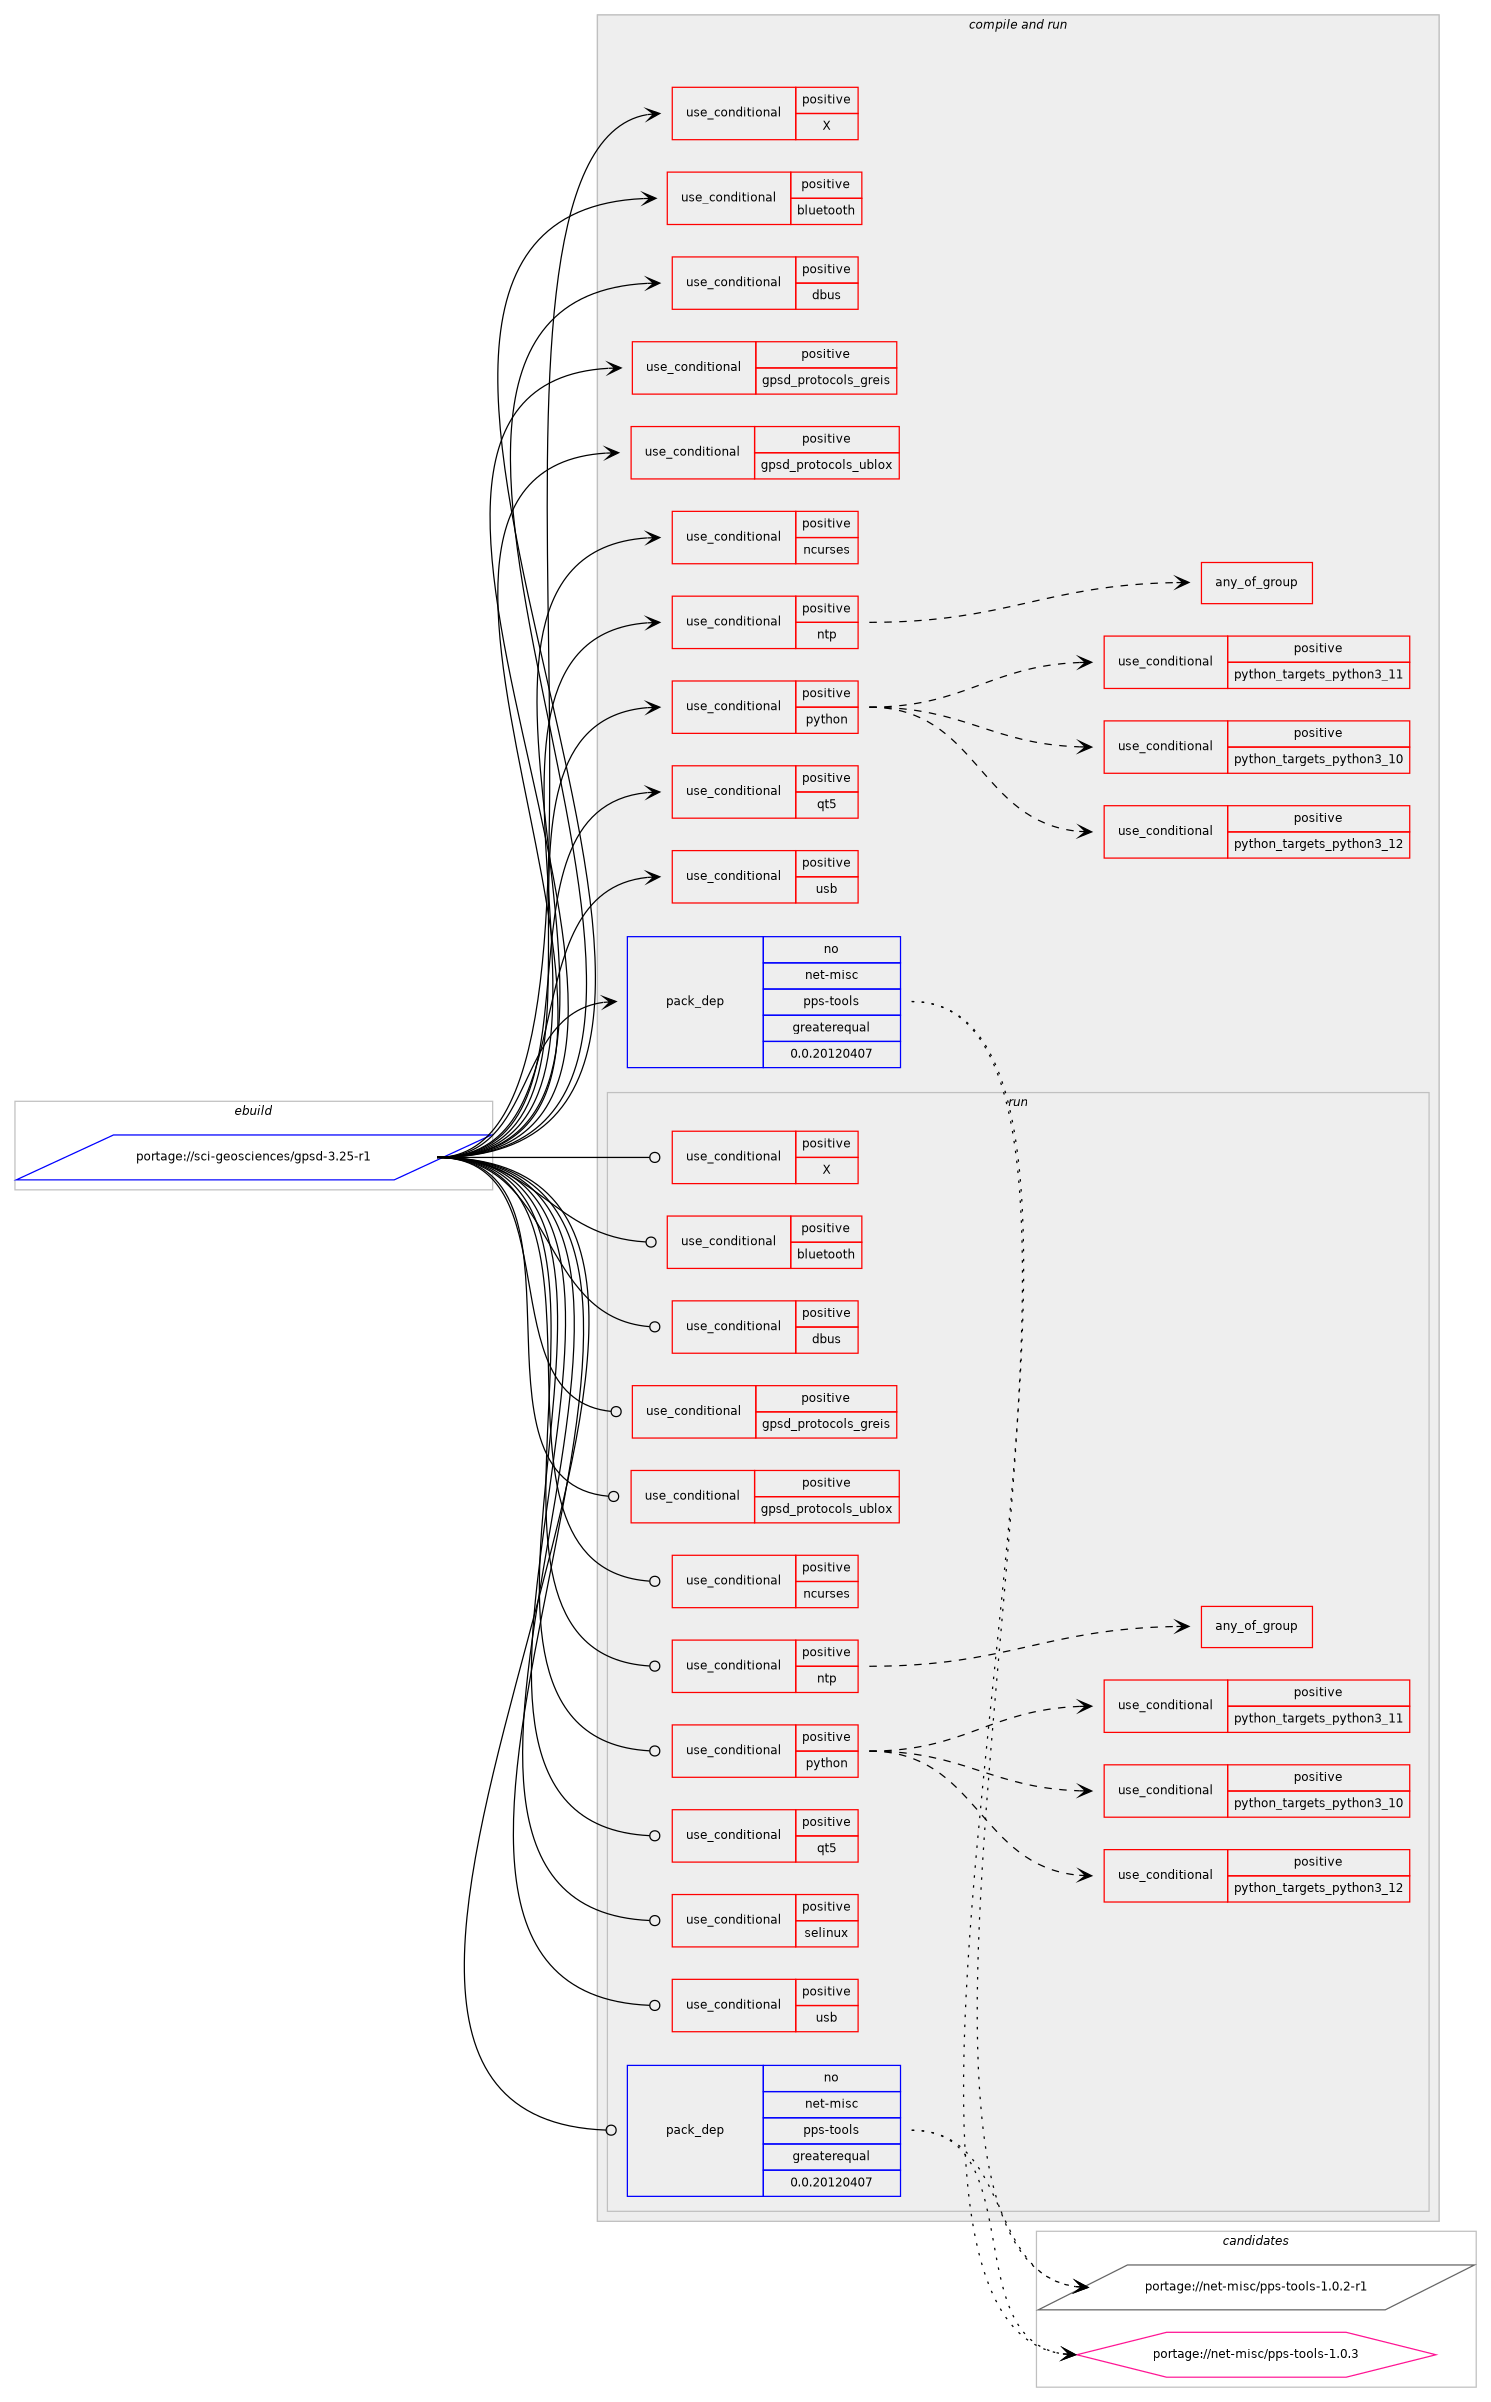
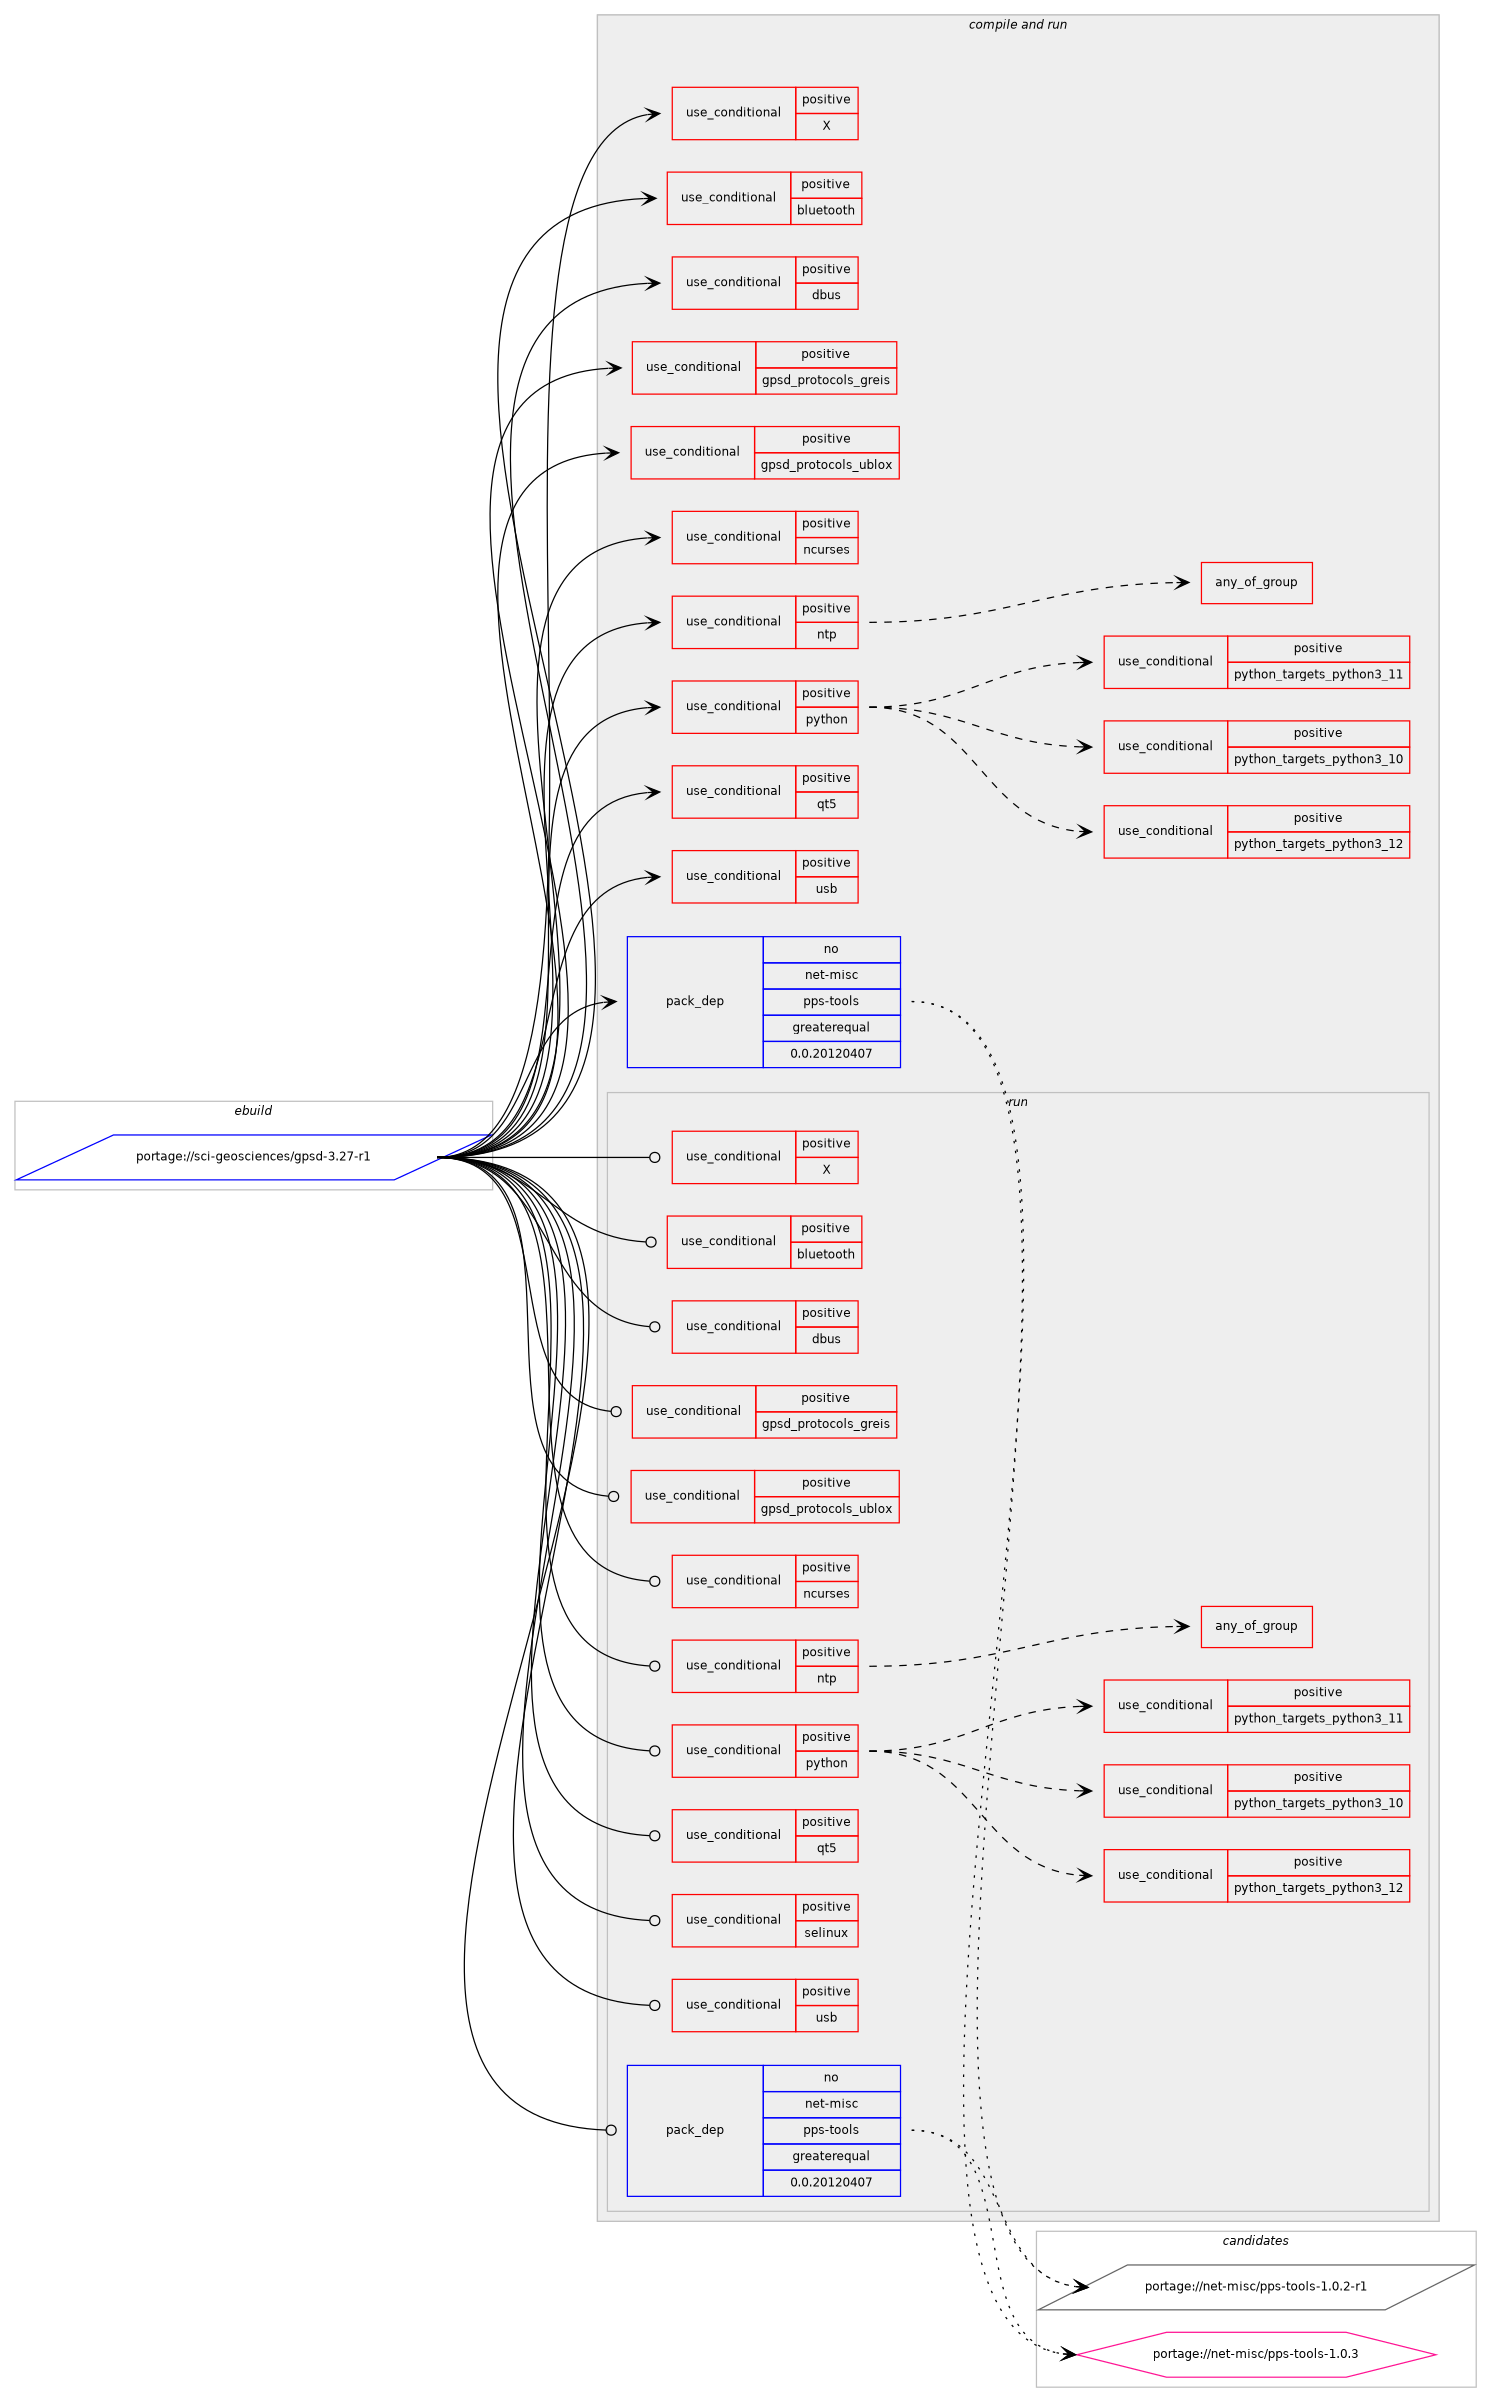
(254, 1157) -> (254, 1157)
